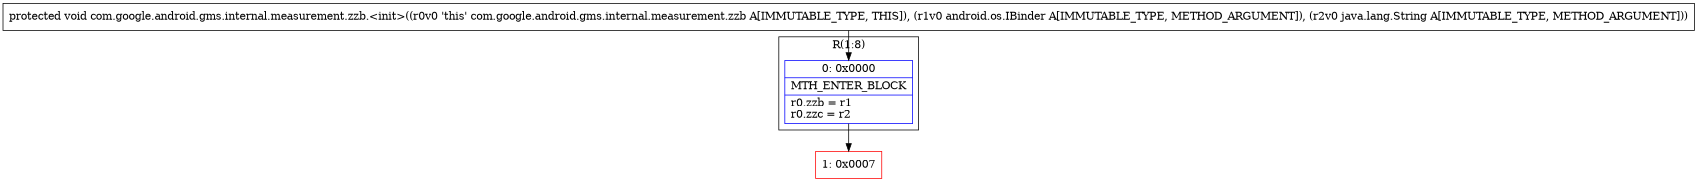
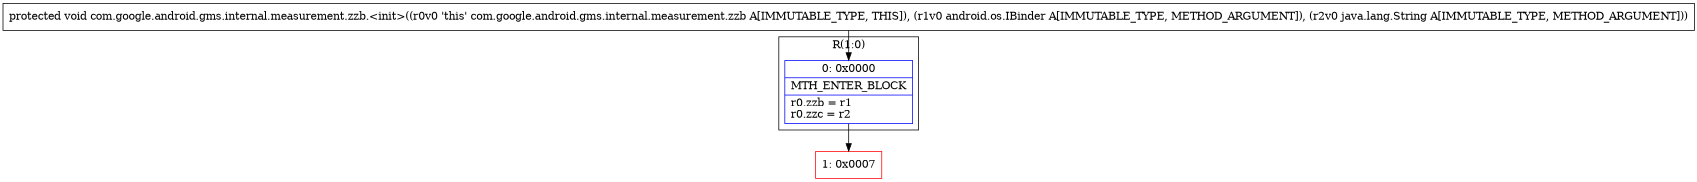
(849, 45) -> (849, 45)
